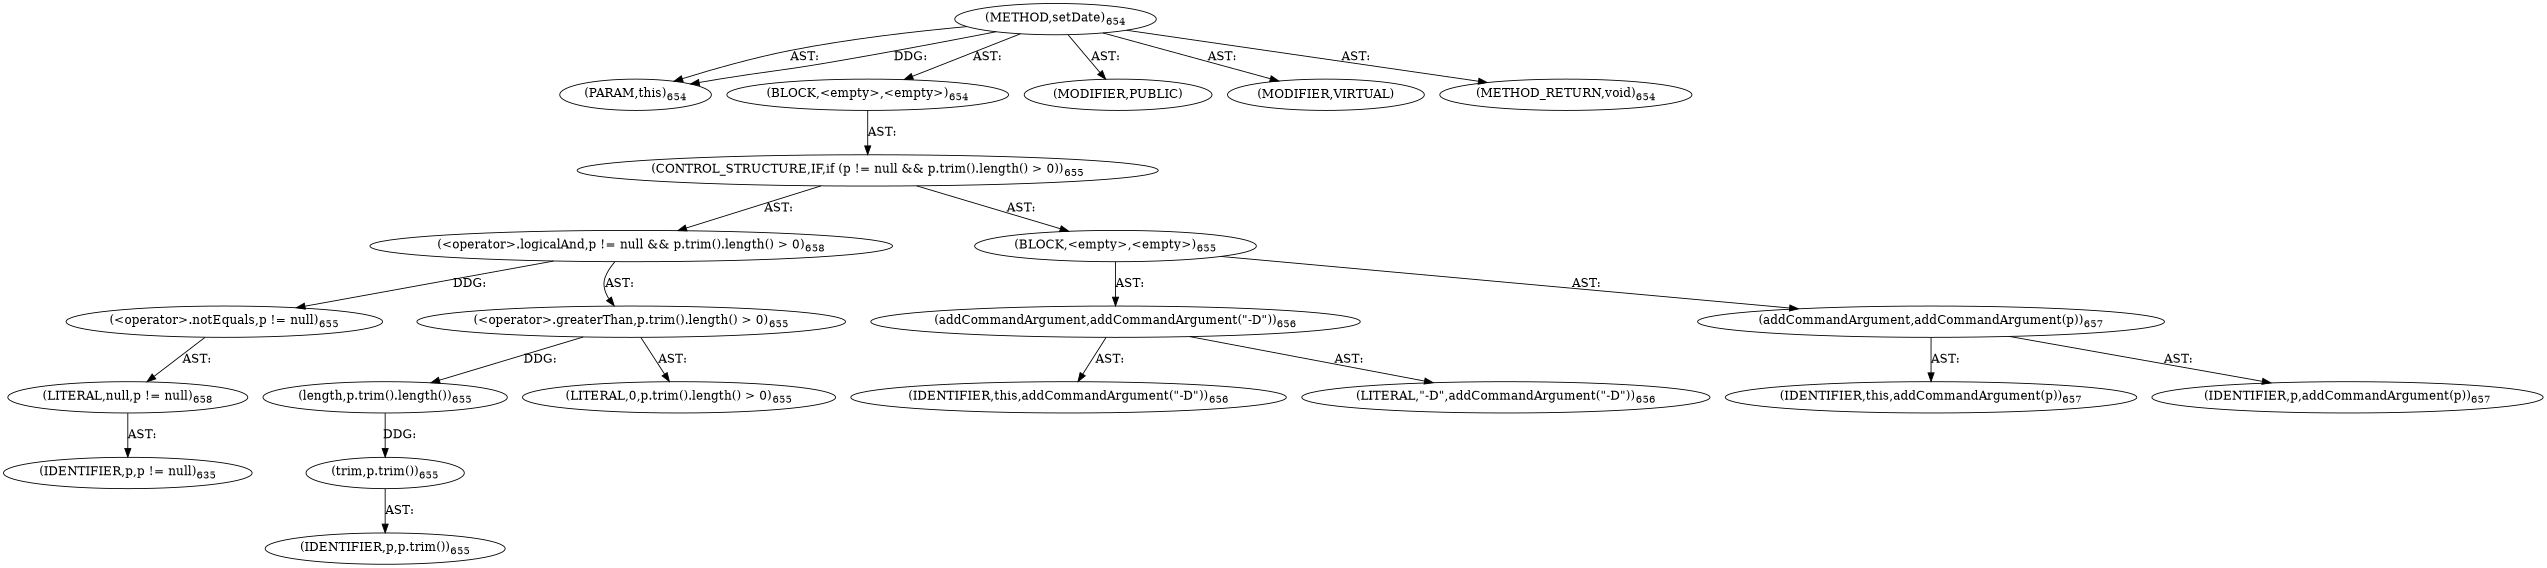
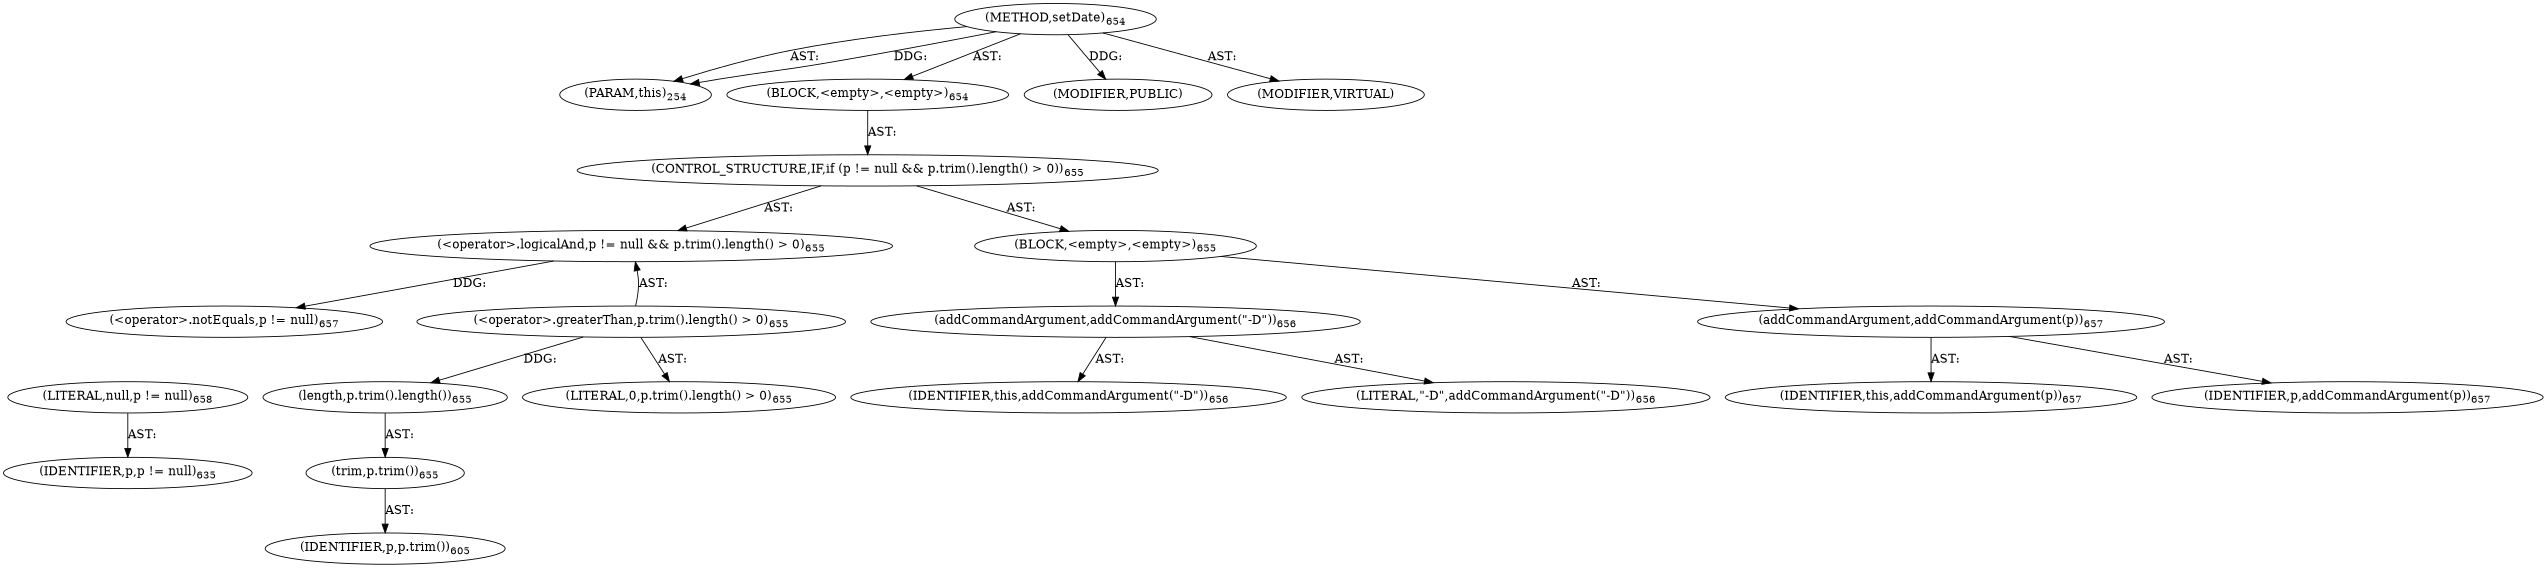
(1108, 57) -> (1108, 57)
(677, 93) -> (677, 93)
(1566, 95) -> none
(815, 245) -> (815, 245)
(605, 279) -> (638, 288)
(329, 320) -> (329, 320)
(180, 357) -> none
(402, 435) -> (402, 435)
(460, 547) -> (460, 547)
